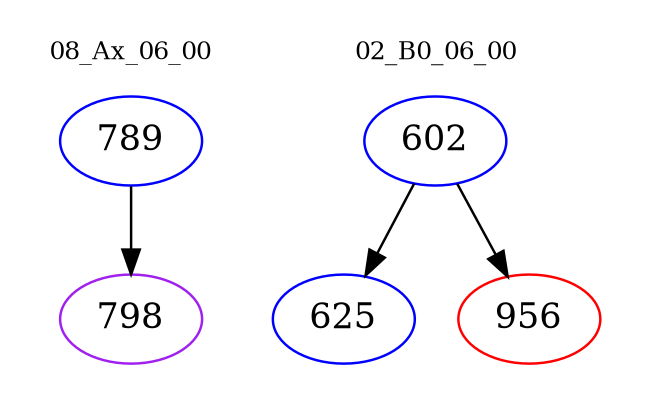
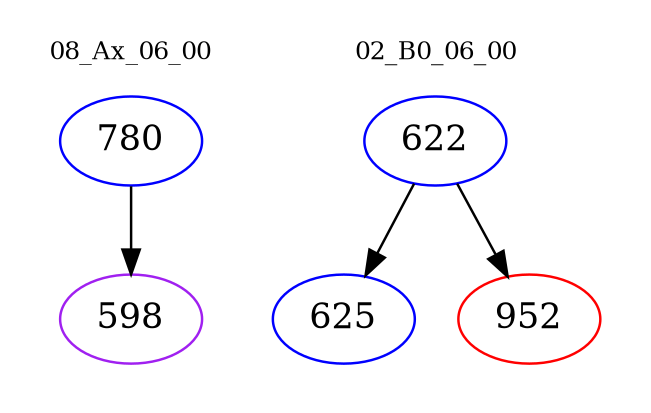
(131, 141) -> (131, 141)
(435, 141) -> (435, 141)
(131, 319) -> (131, 319)
(529, 319) -> (529, 319)
